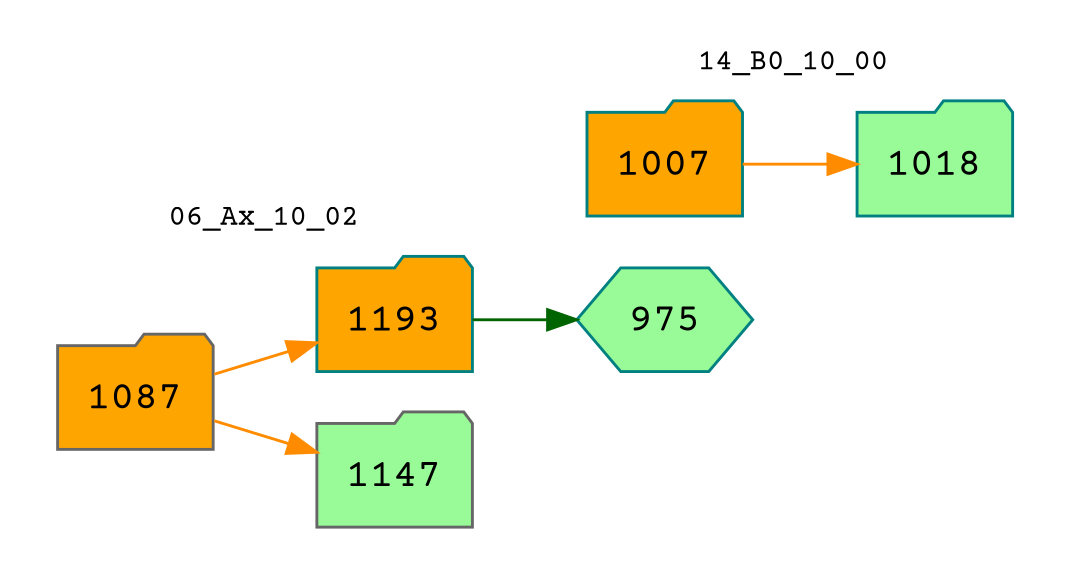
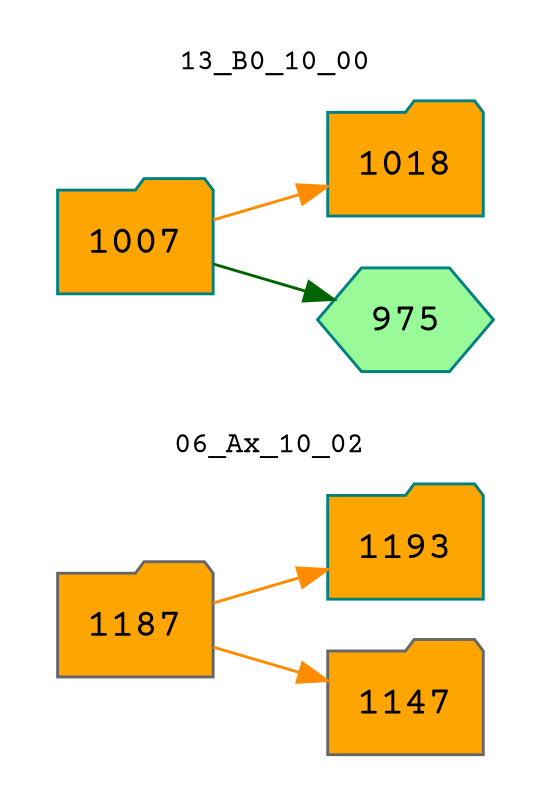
(794, 62) -> (276, 62)
(935, 164) -> (405, 164)
(514, 320) -> (259, 278)
(135, 398) -> (135, 625)
(395, 475) -> (405, 703)
